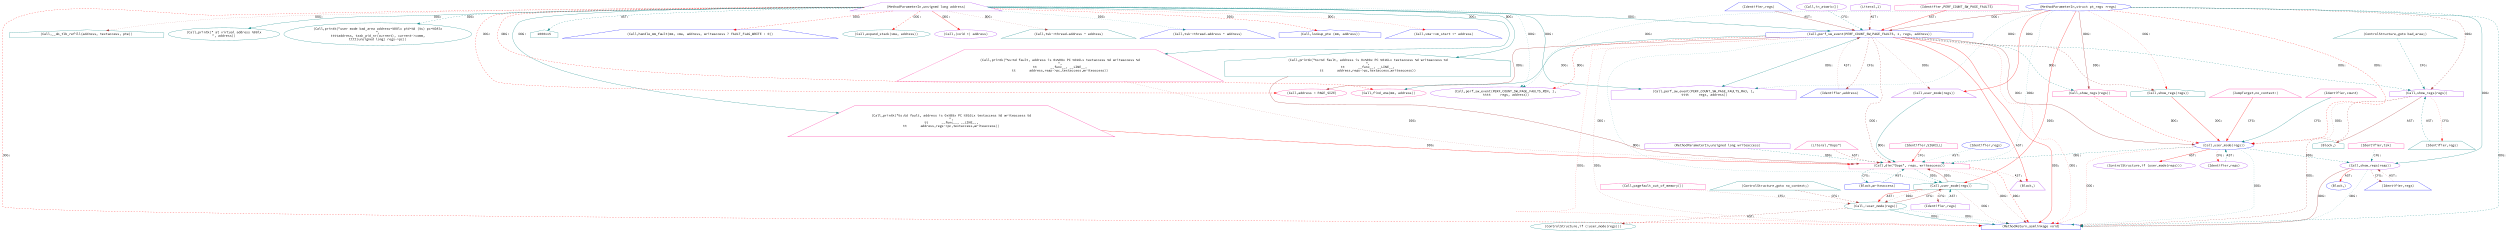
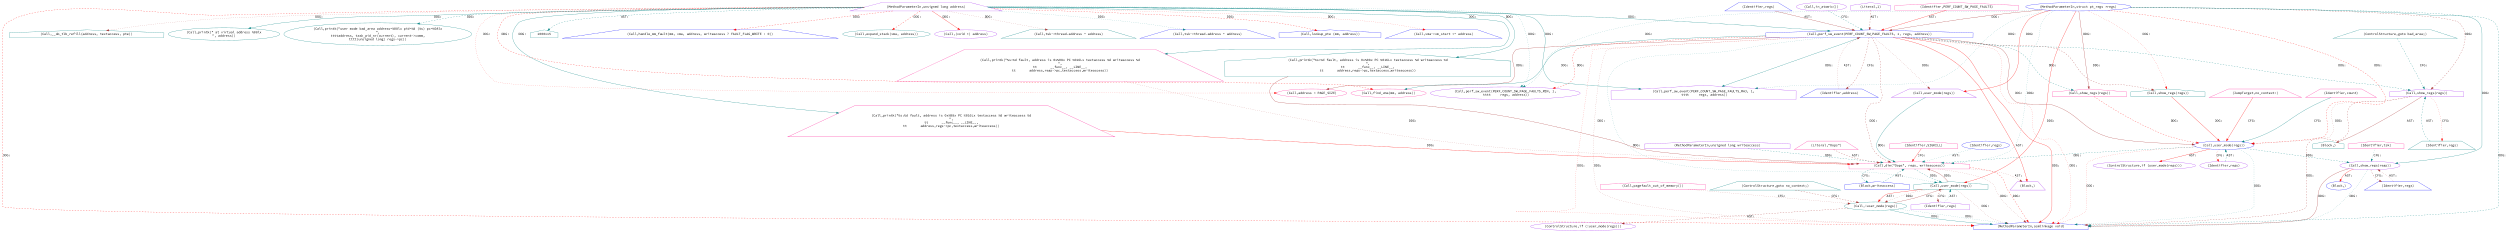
(660, 89) -> (660, 89)
(1583, 226) -> (1583, 226)
(2031, 226) -> (2031, 226)
